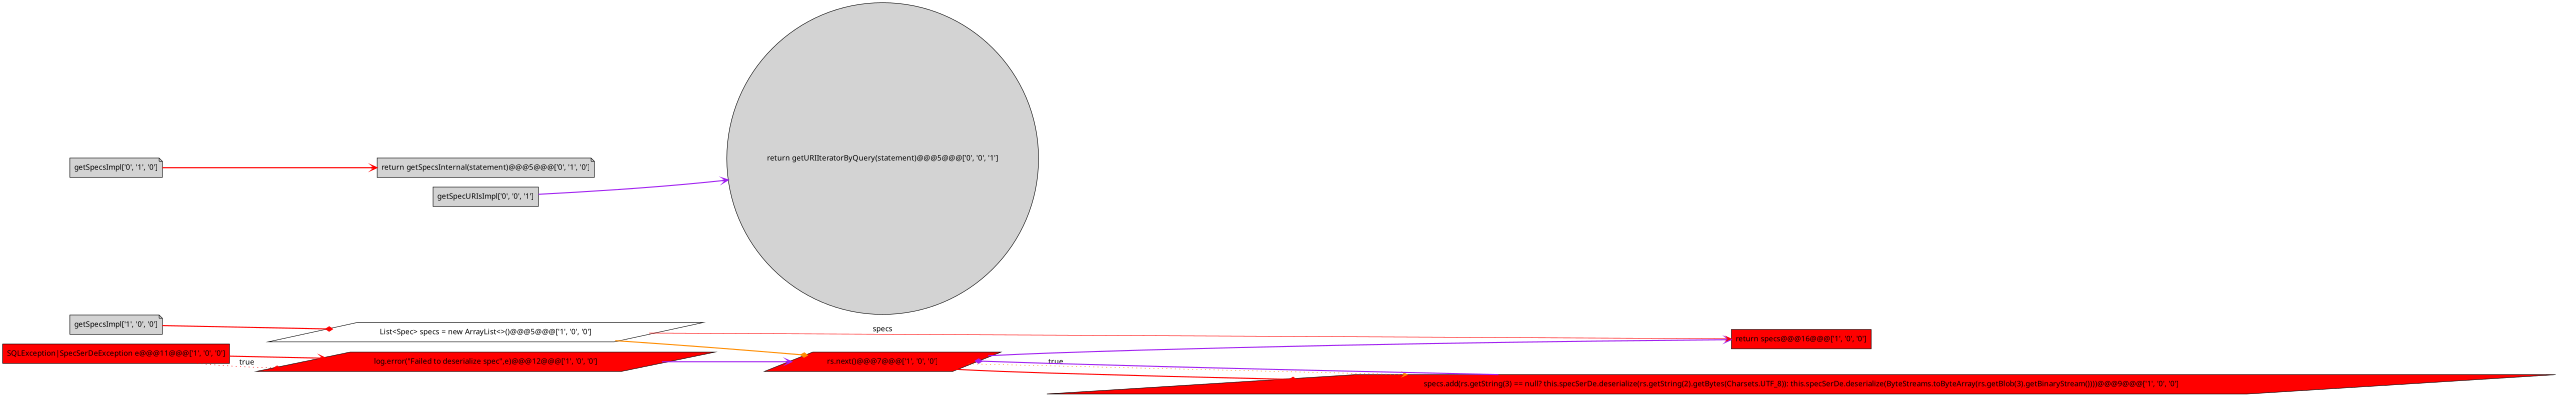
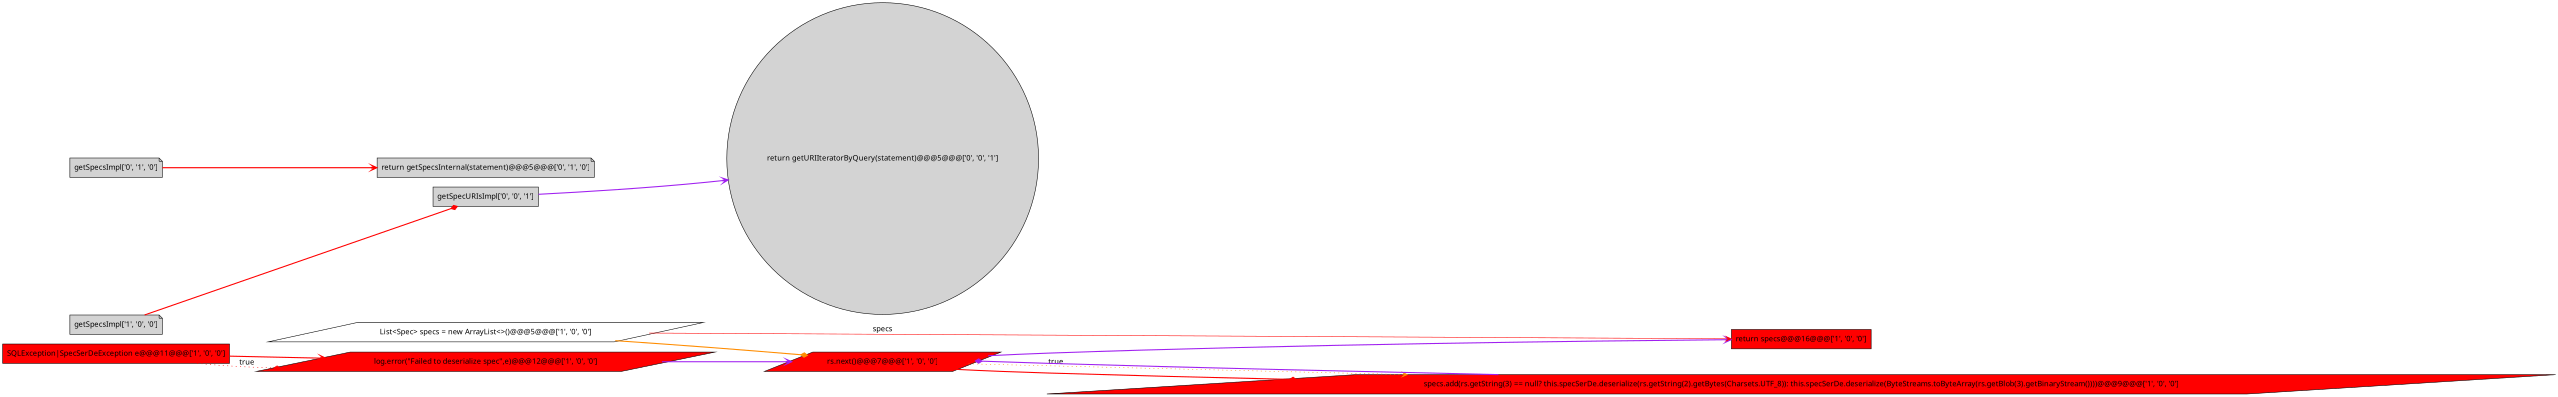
(244, 327) -> (298, 262)
